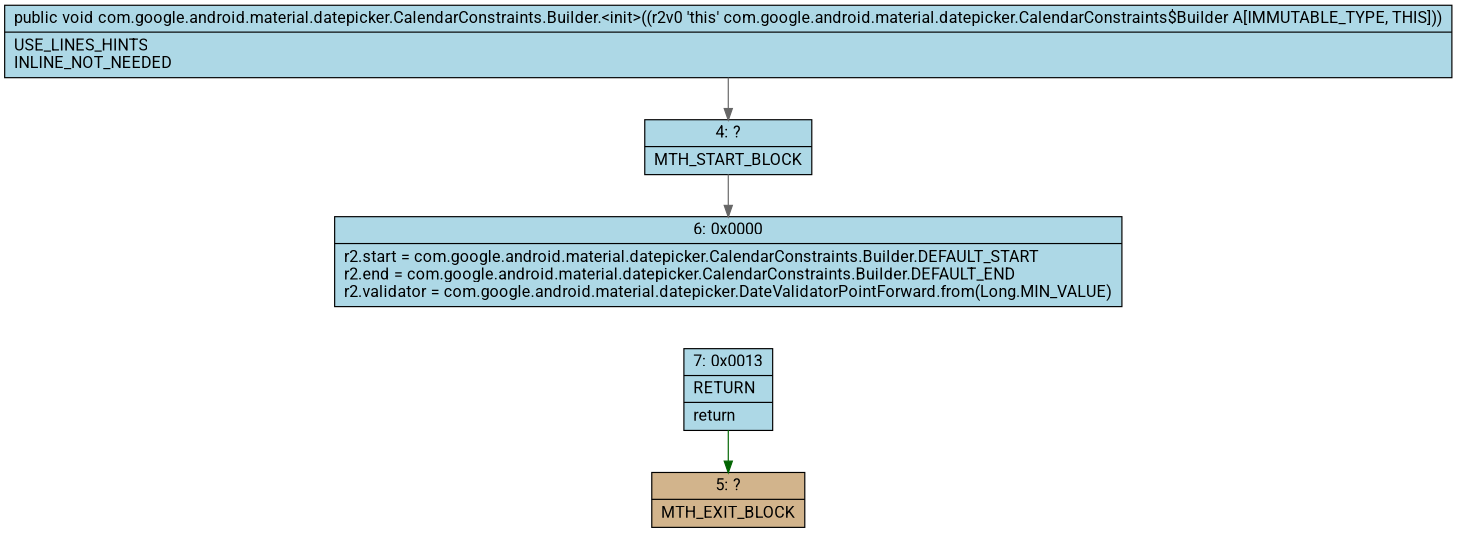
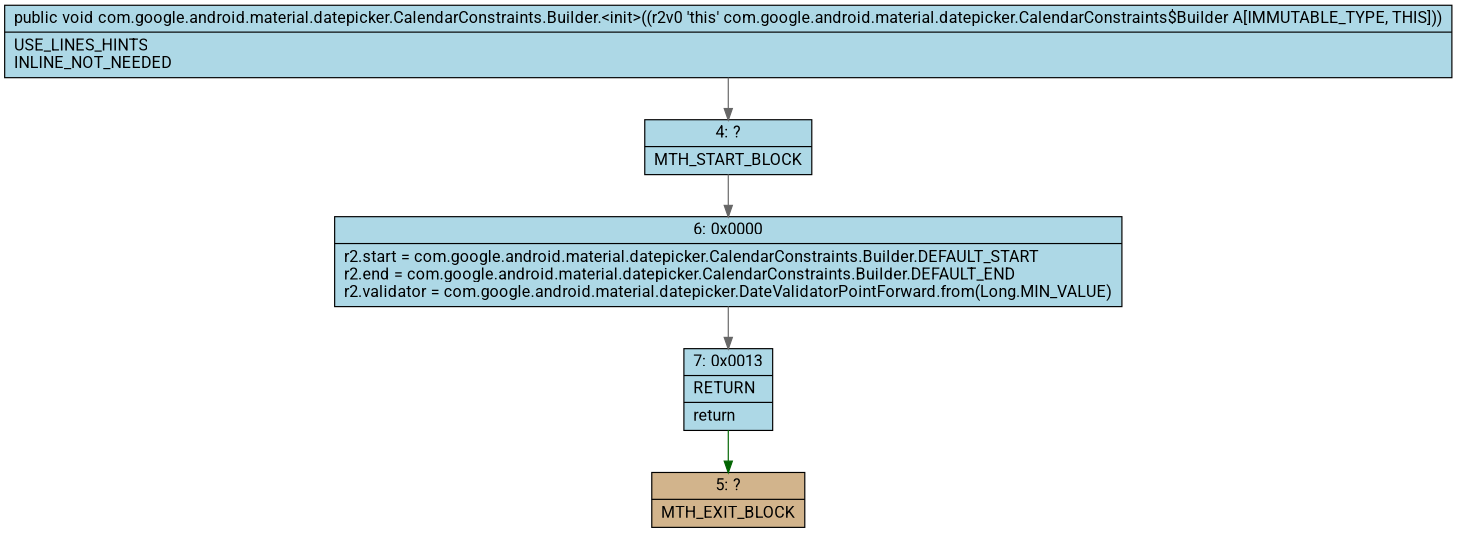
none -> (728, 322)
